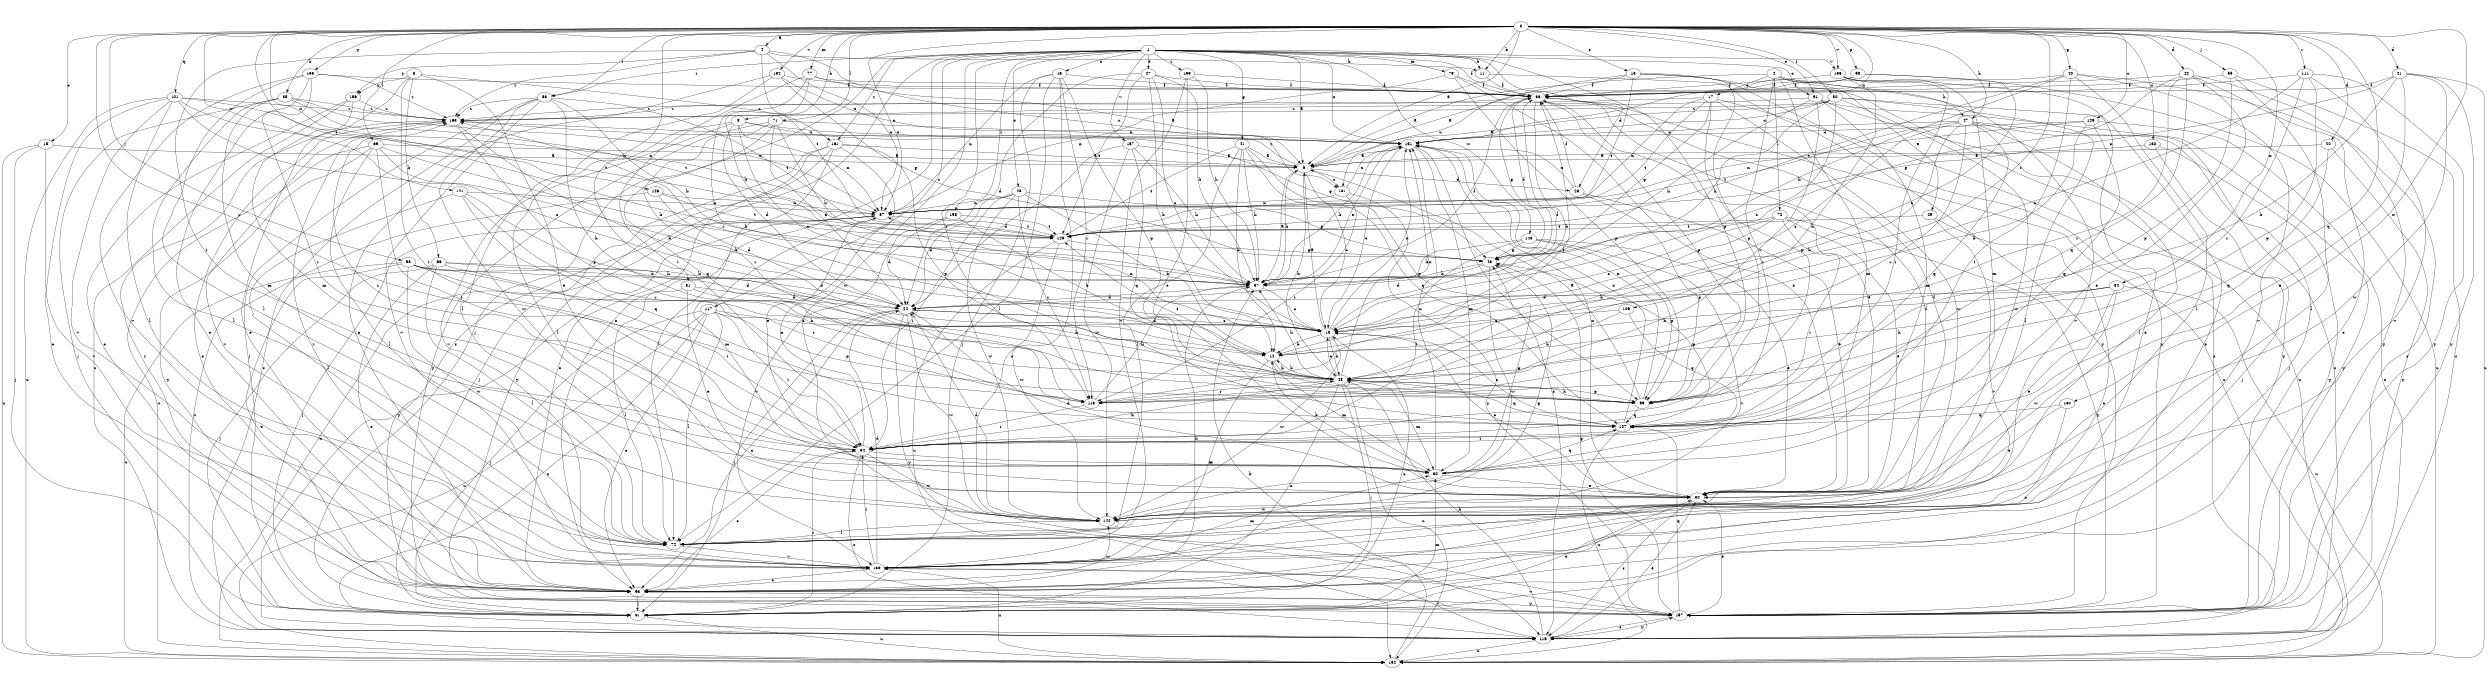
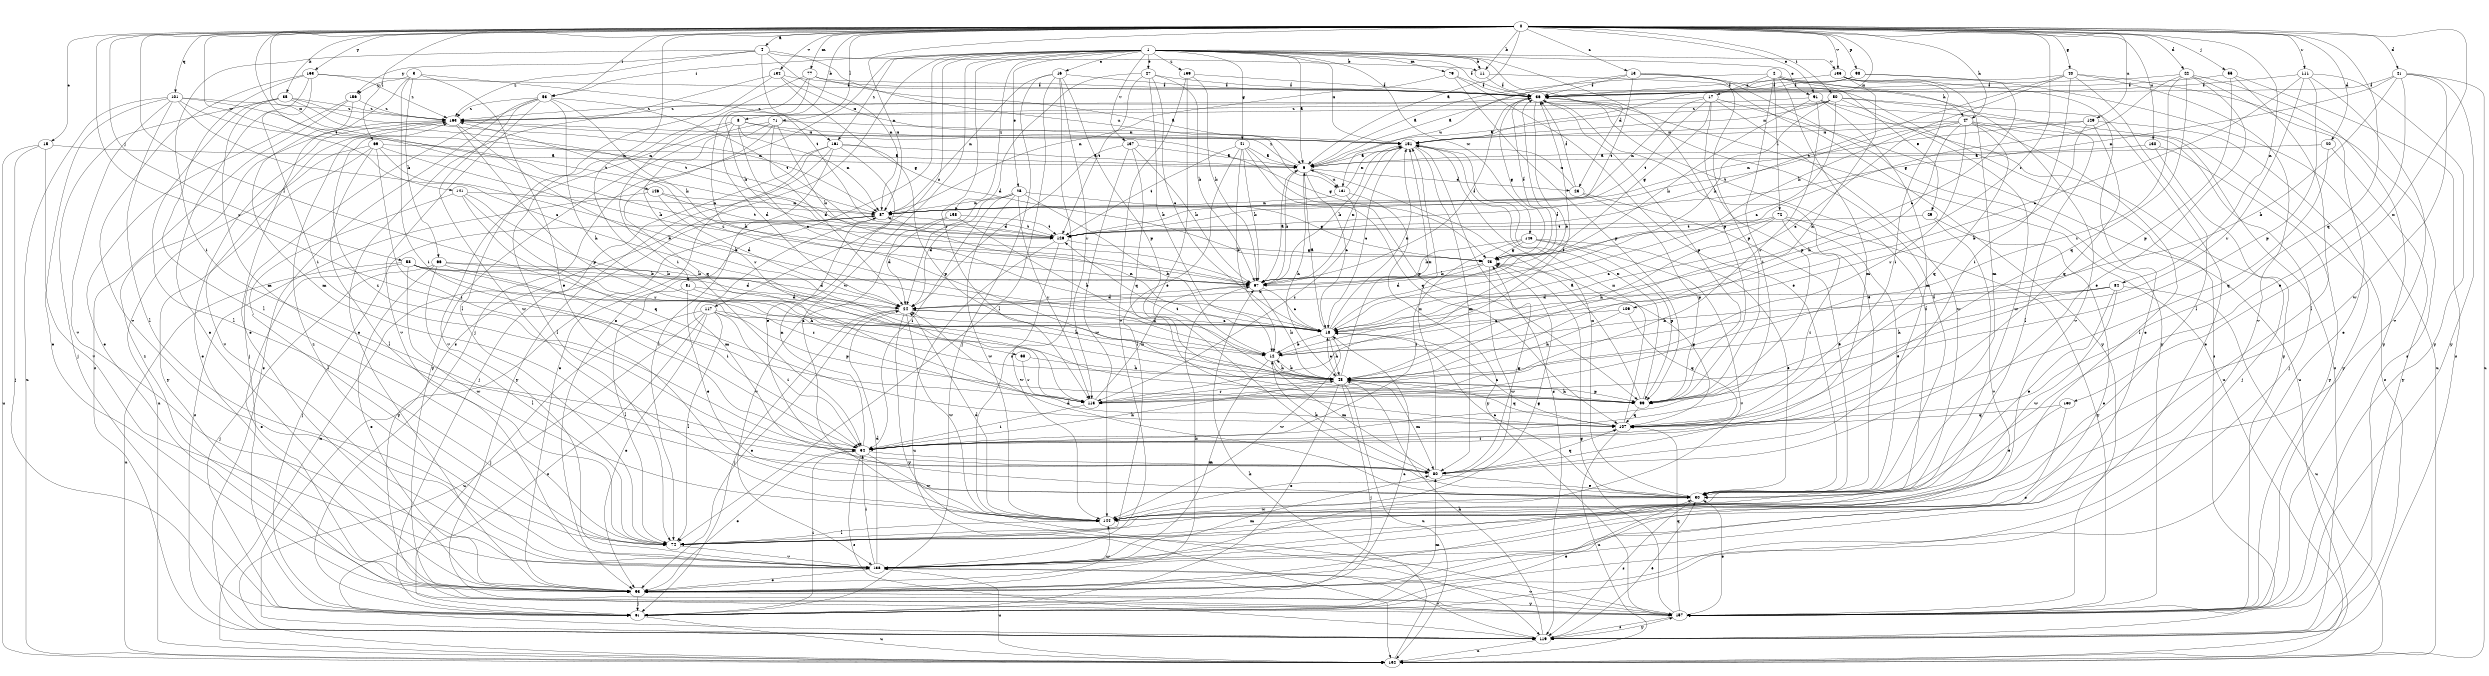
none -> (1023, 356)
